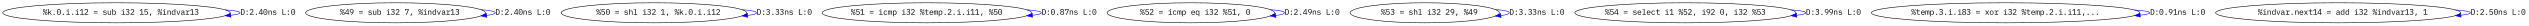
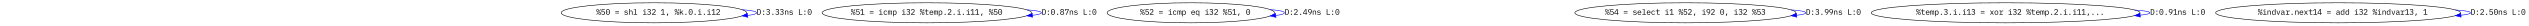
(116, 13) -> none
(395, 13) -> none
(1425, 13) -> none
(2006, 13) -> (2006, 13)
